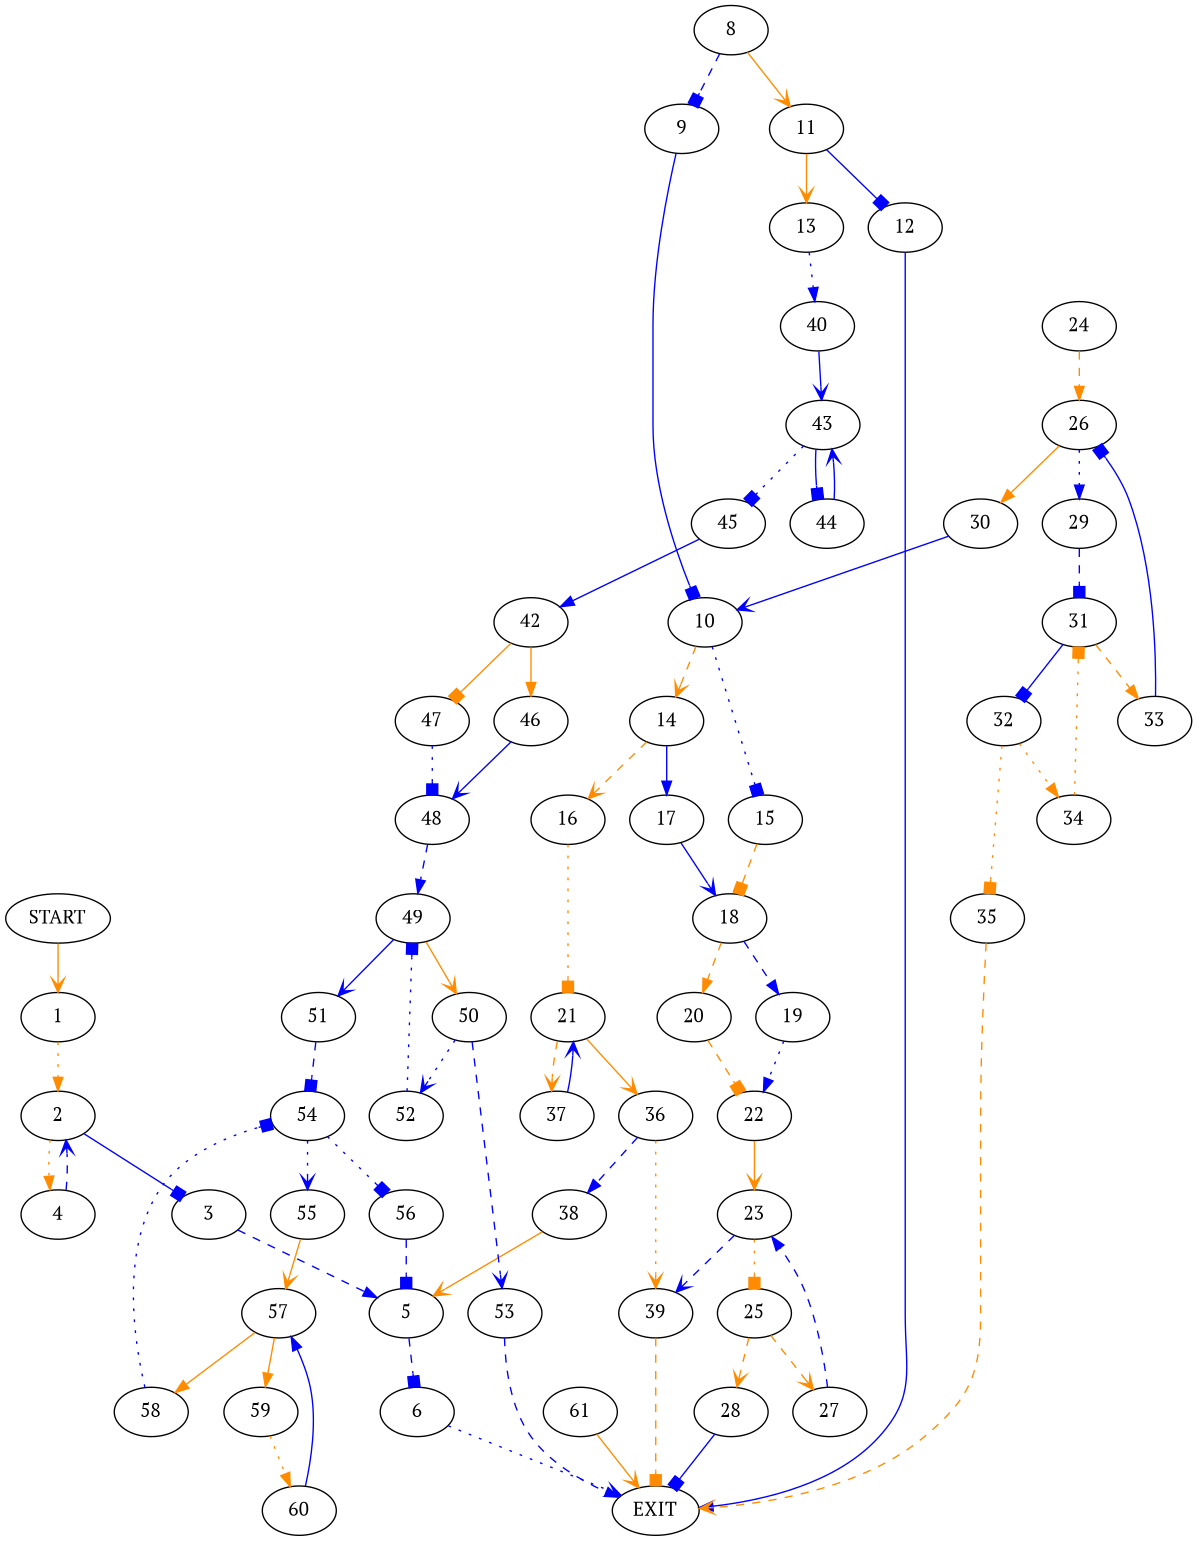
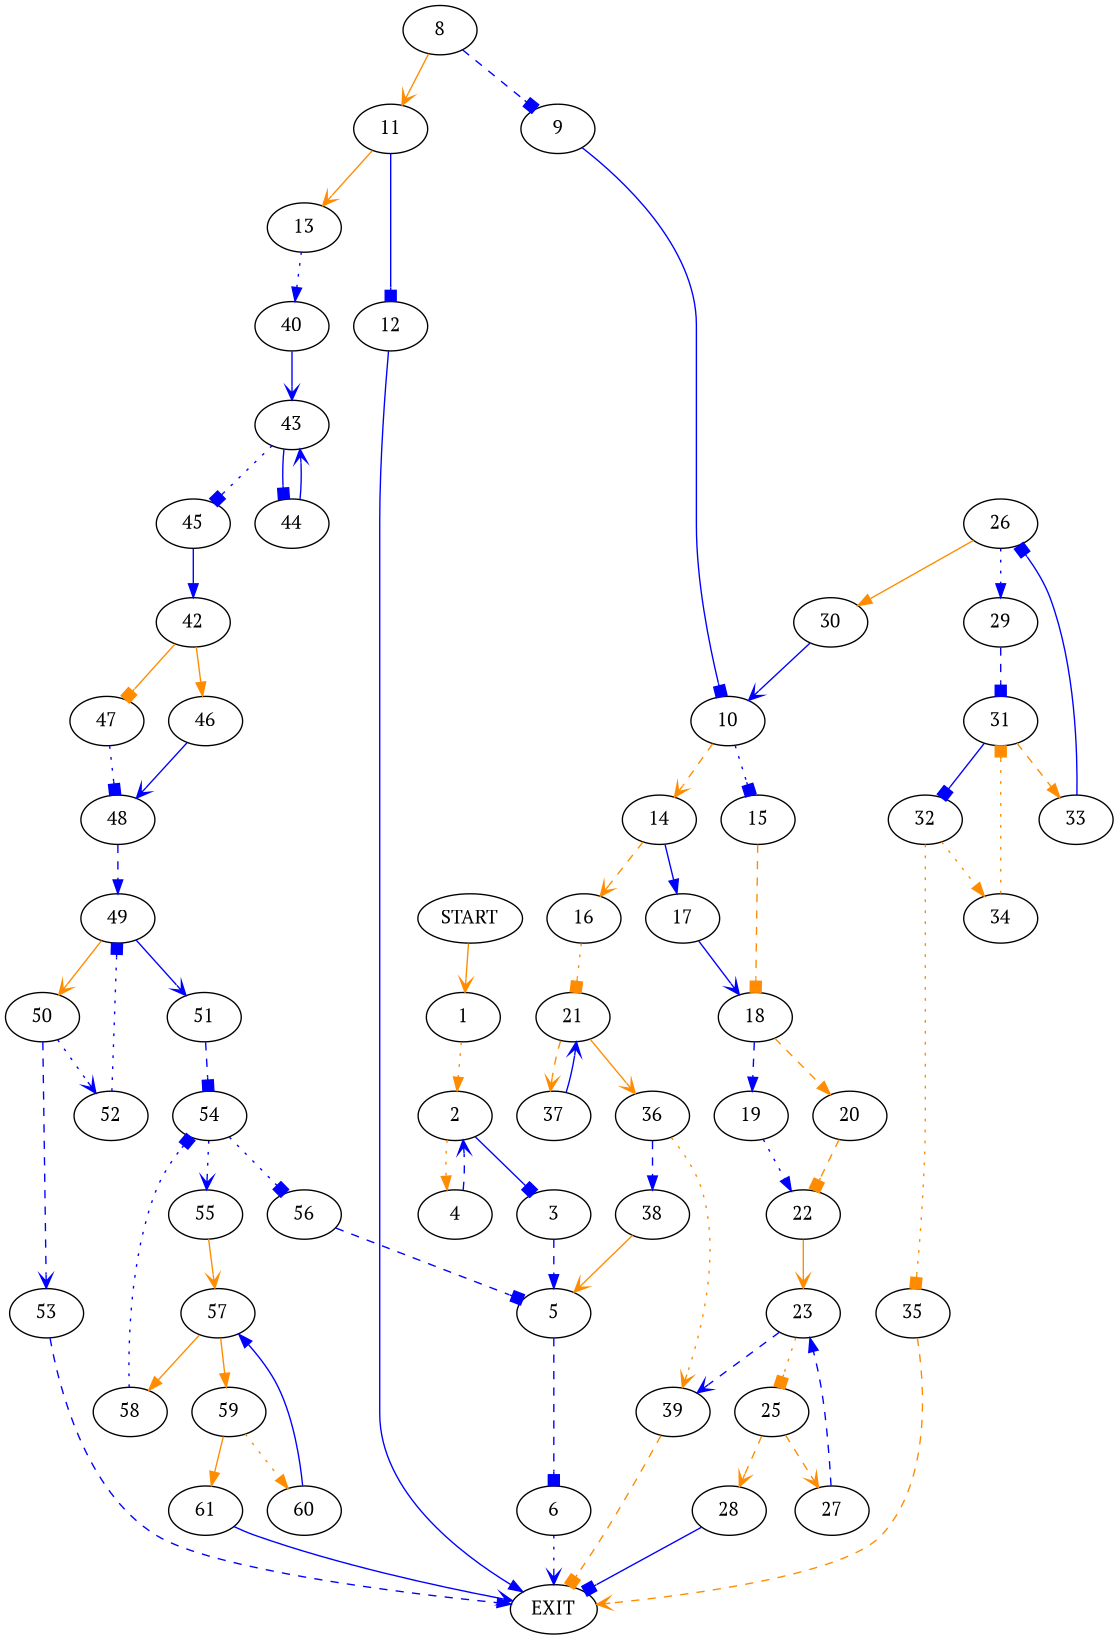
(1079, 326) -> none
none -> (219, 1454)
(614, 1456) -> (365, 1568)
